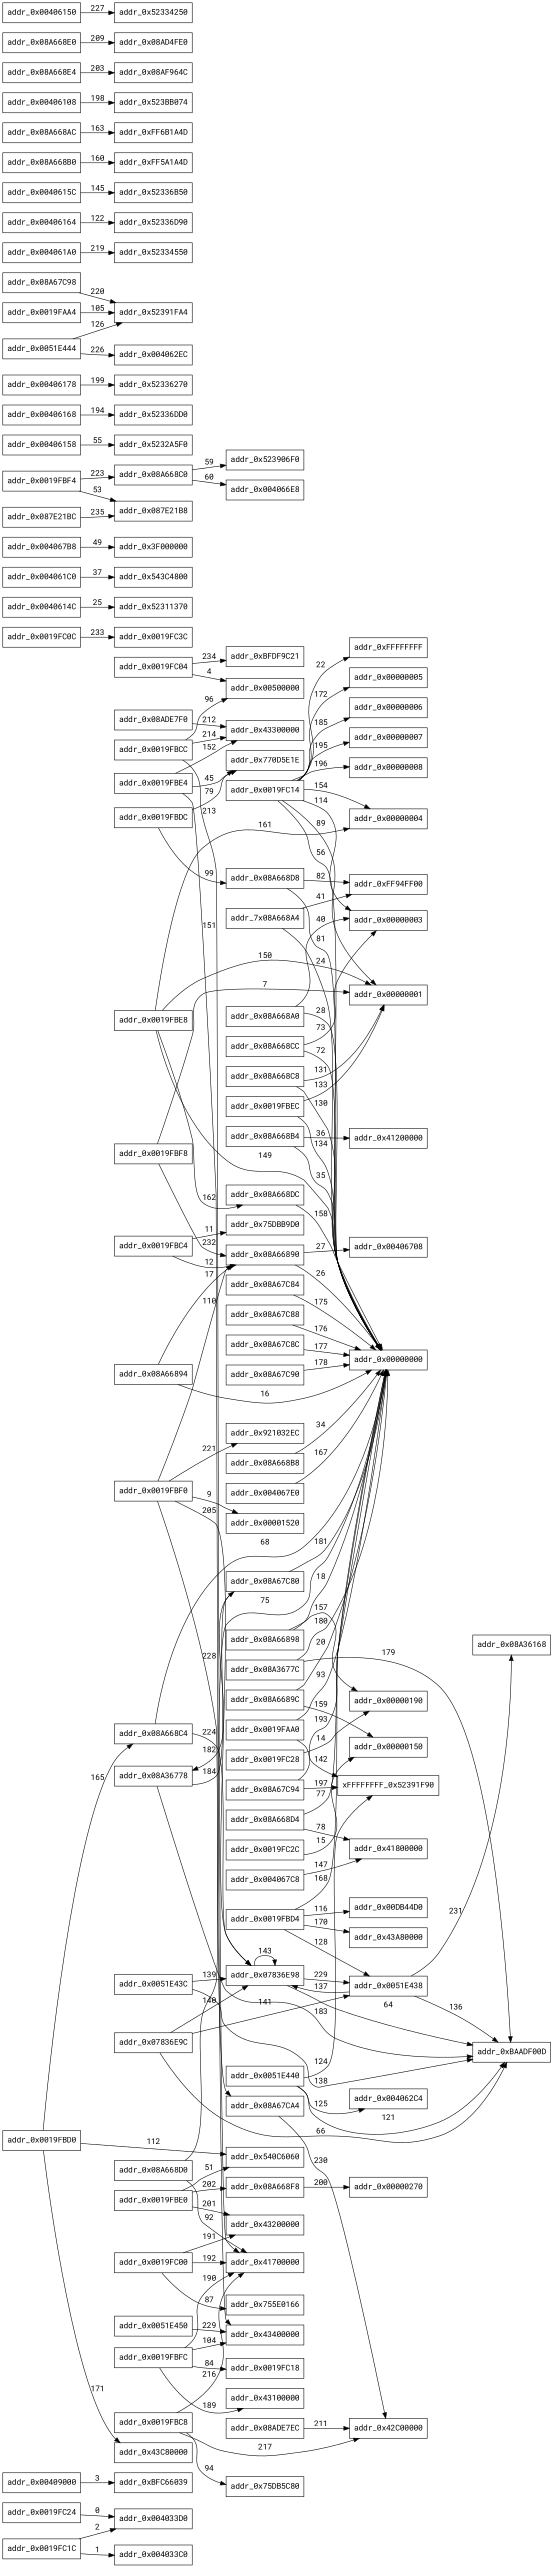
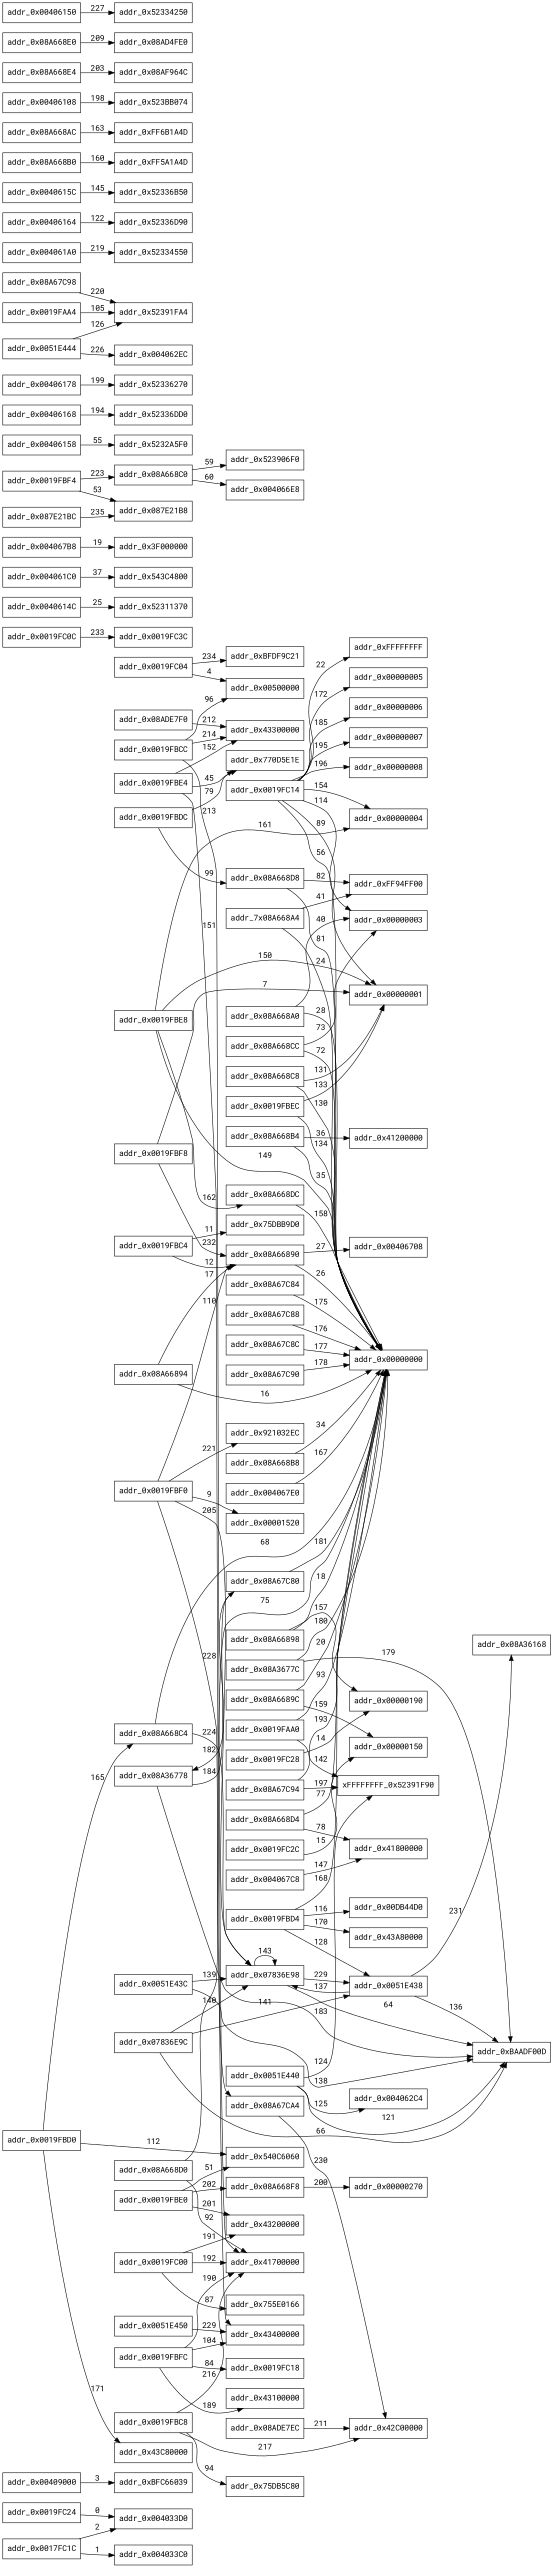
(98, 543) -> (98, 543)
(42, 2549) -> (42, 2549)
